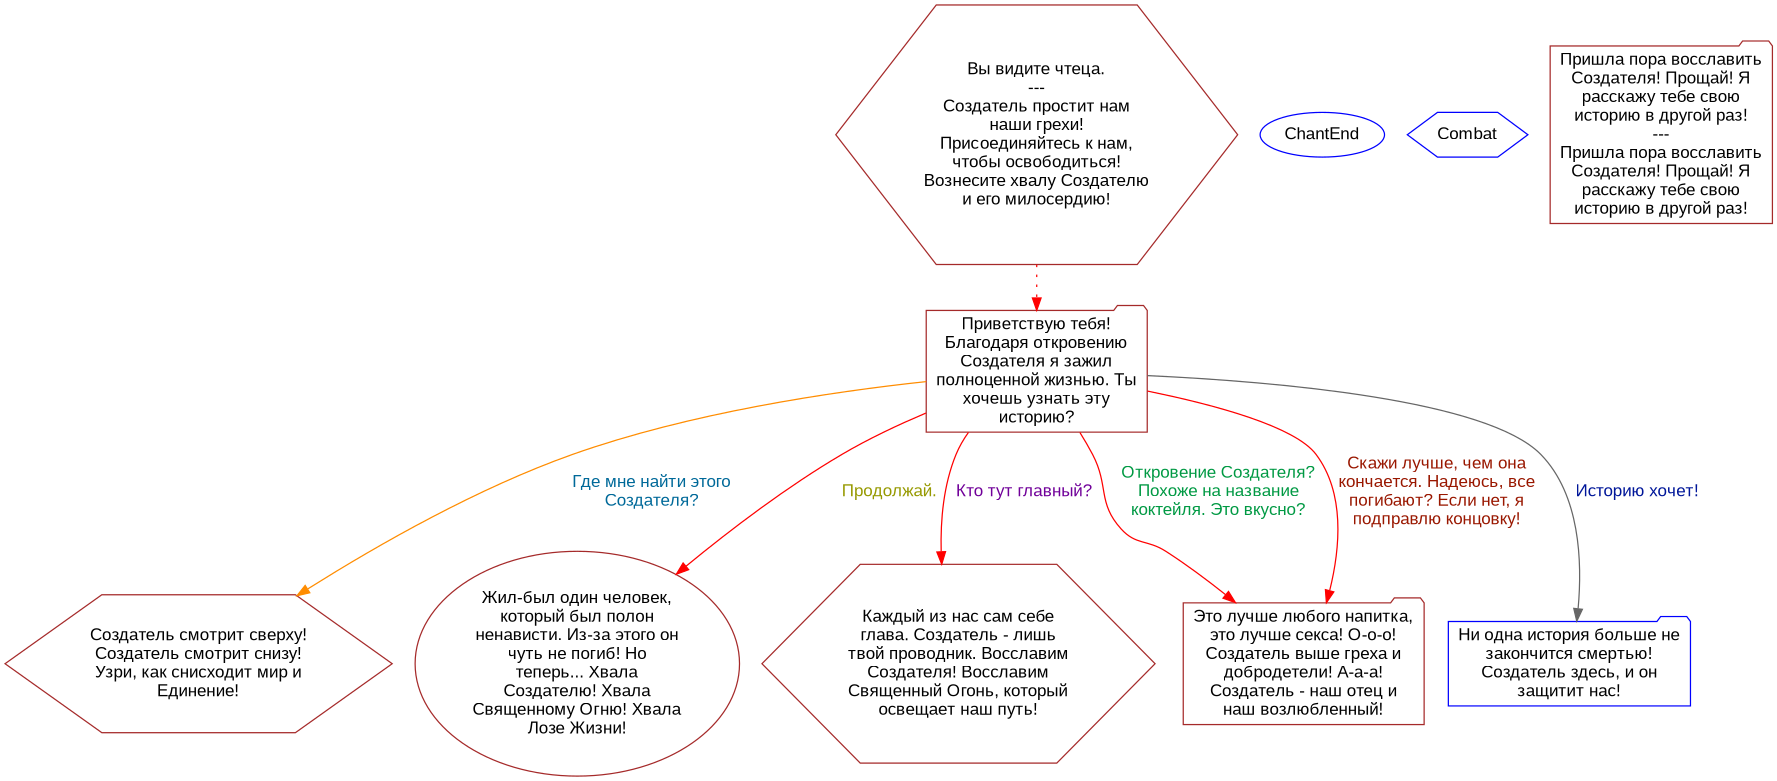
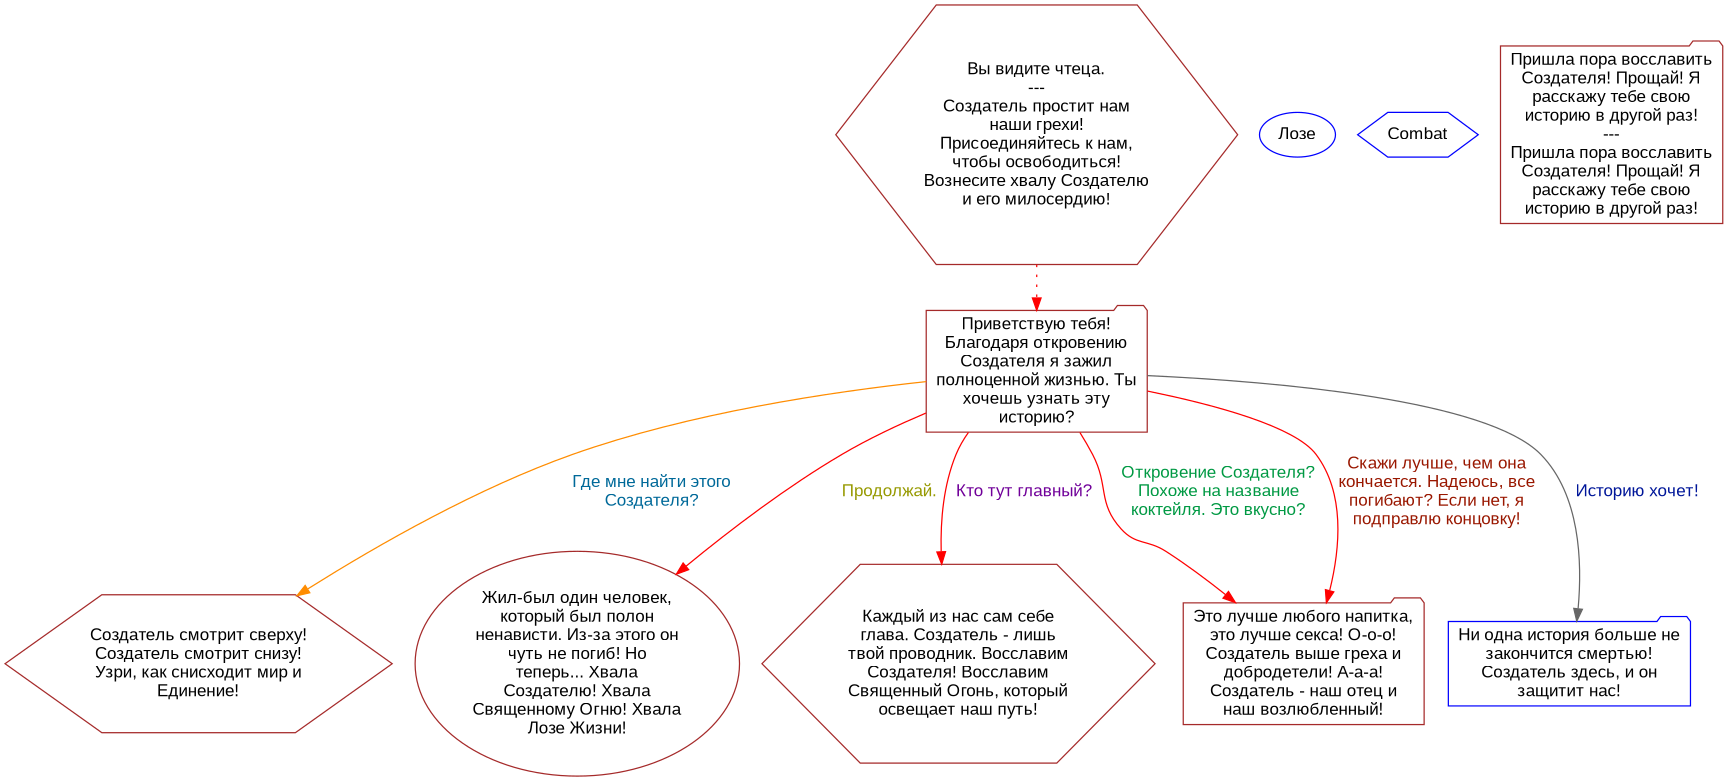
(1322, 135) -> (1298, 135)
